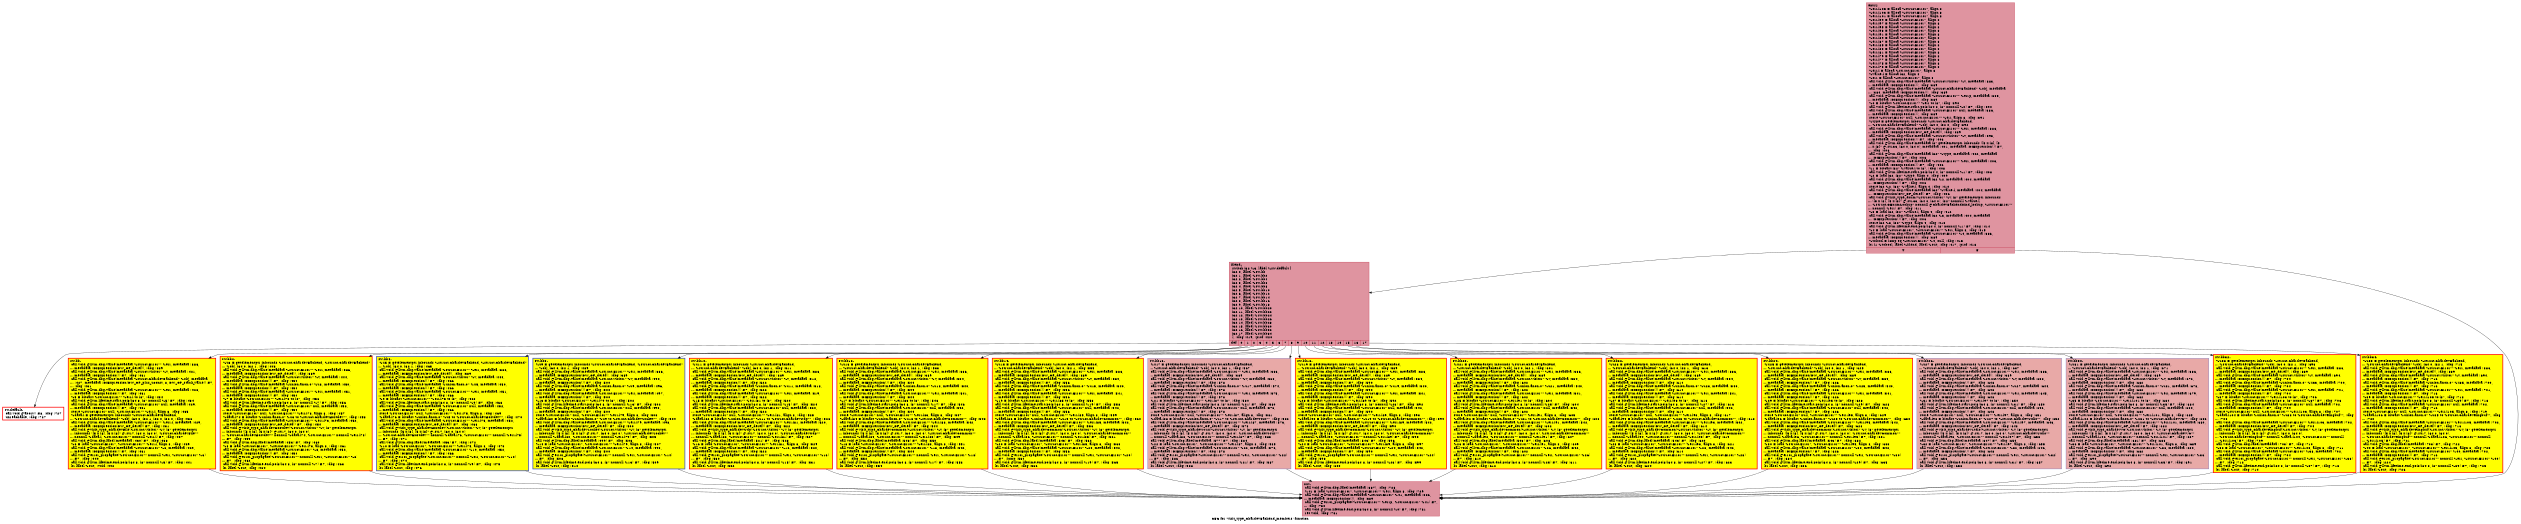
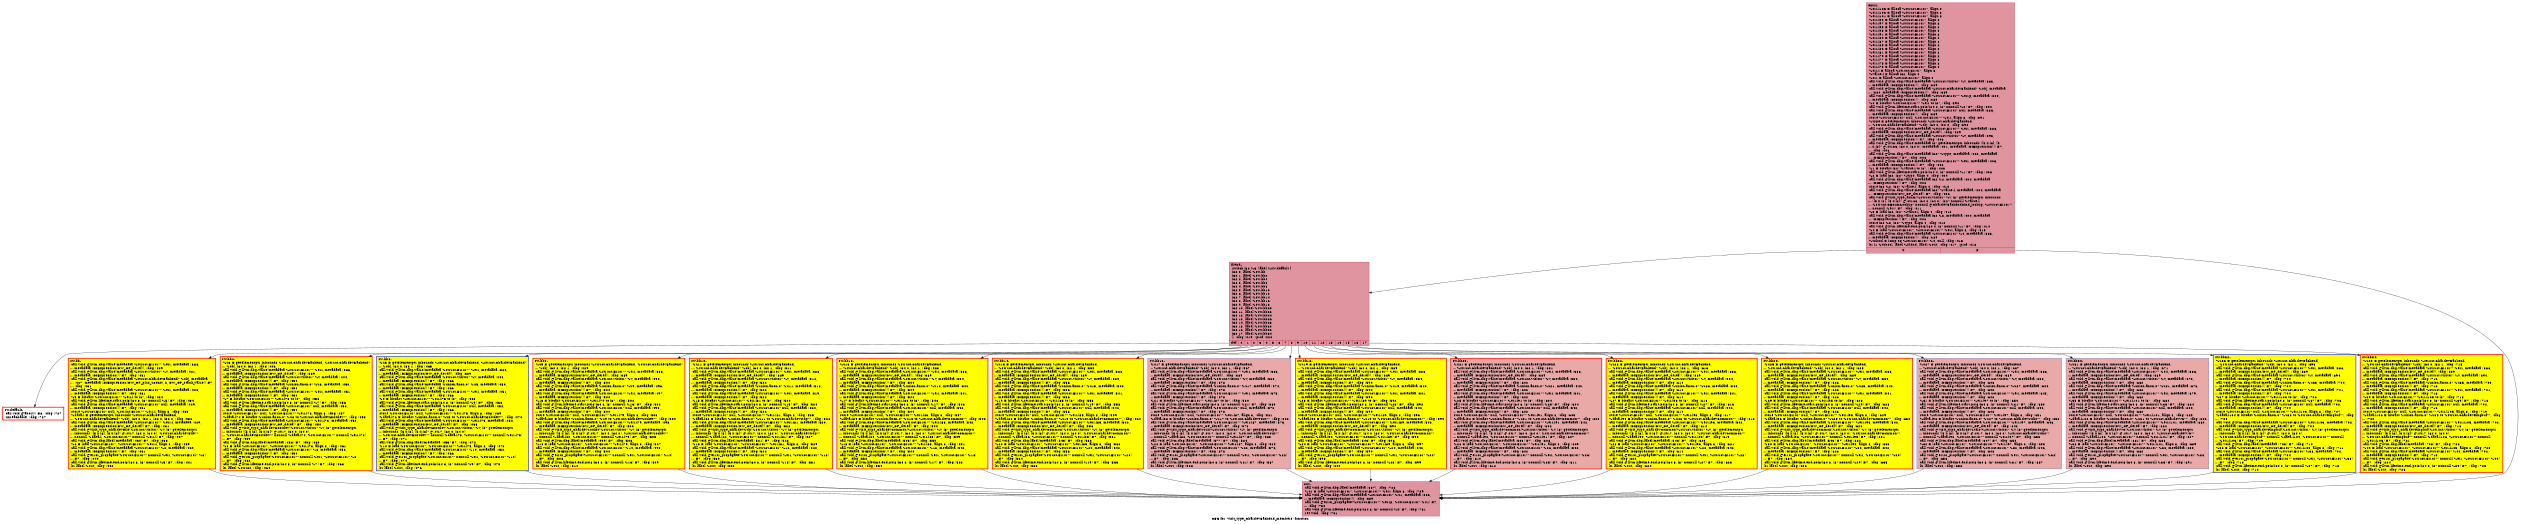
(609, 414) -> (609, 414)
(1526, 414) -> (1526, 414)
(2285, 414) -> (2285, 414)
(1010, 459) -> (1009, 459)
(92, 466) -> (92, 466)
(244, 468) -> (246, 468)
